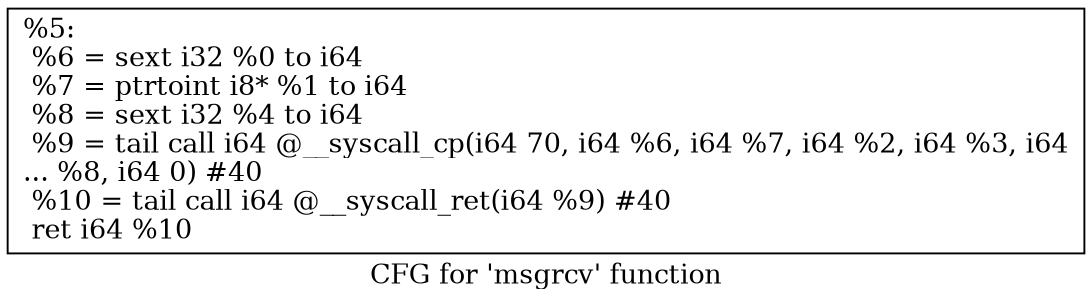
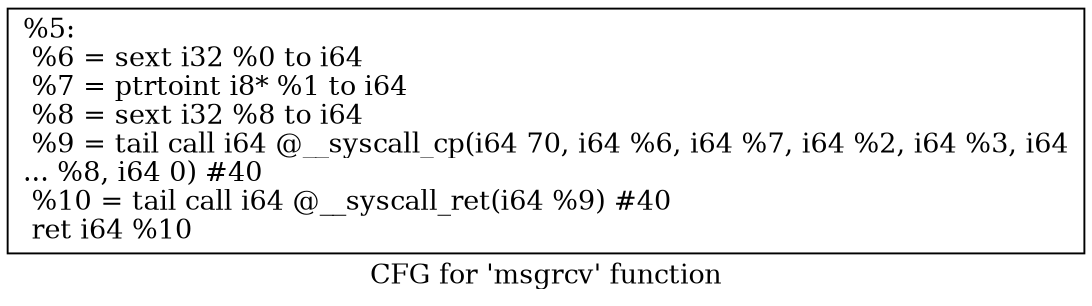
(193, 116) -> (193, 116)
